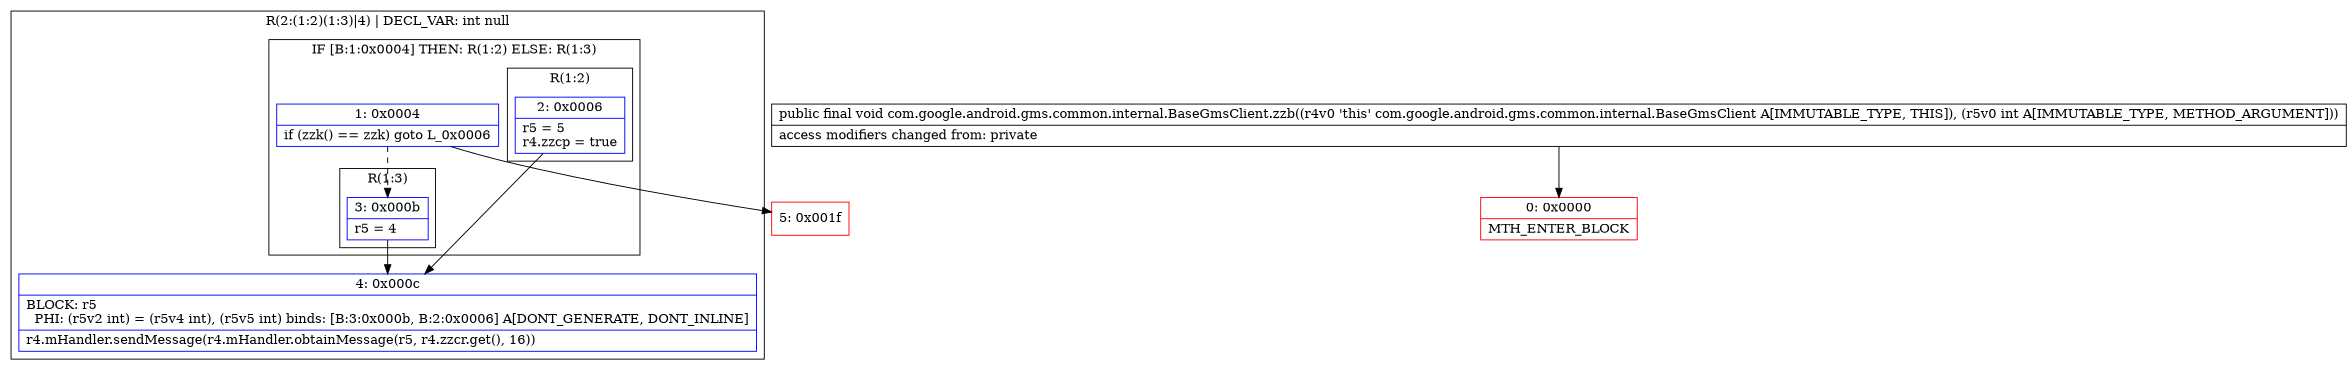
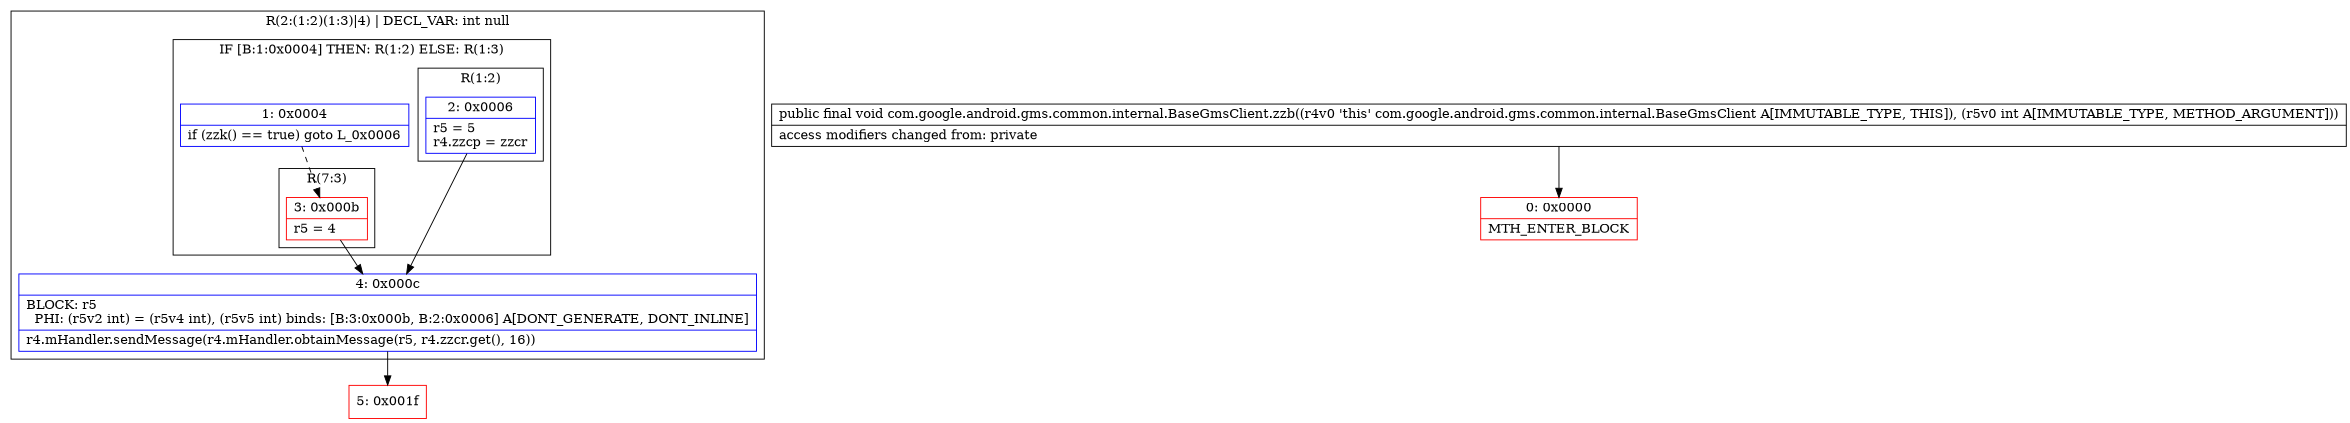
(388, 135) -> (295, 135)
(570, 142) -> (481, 142)
(388, 179) -> (327, 179)
(605, 183) -> (388, 365)
(388, 219) -> (327, 219)
